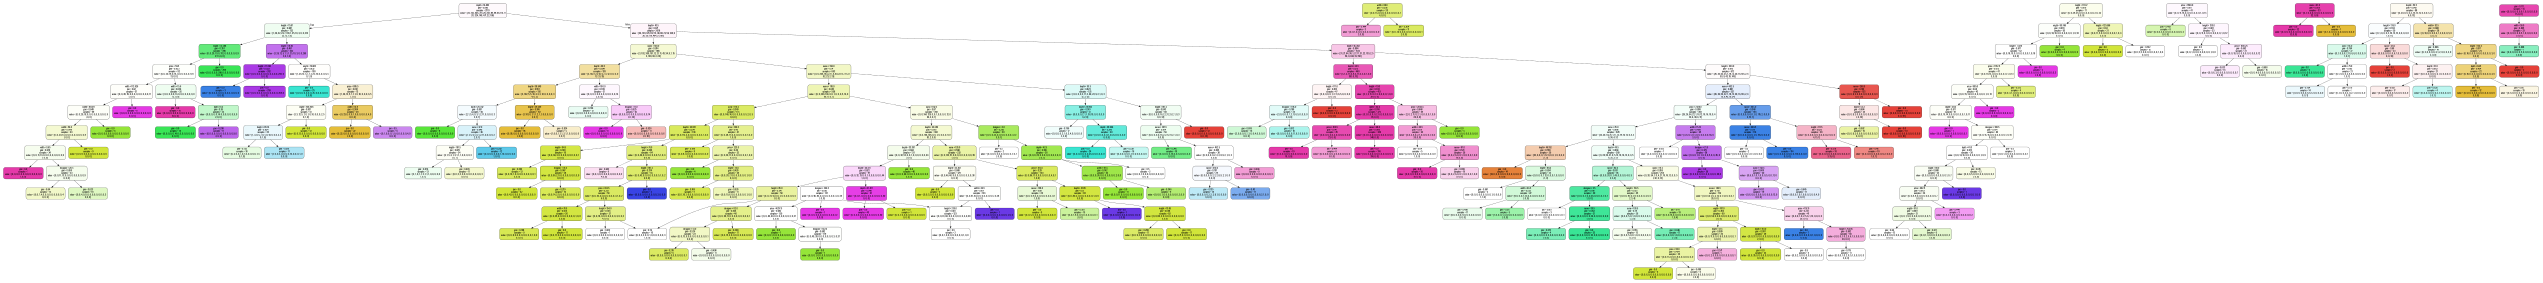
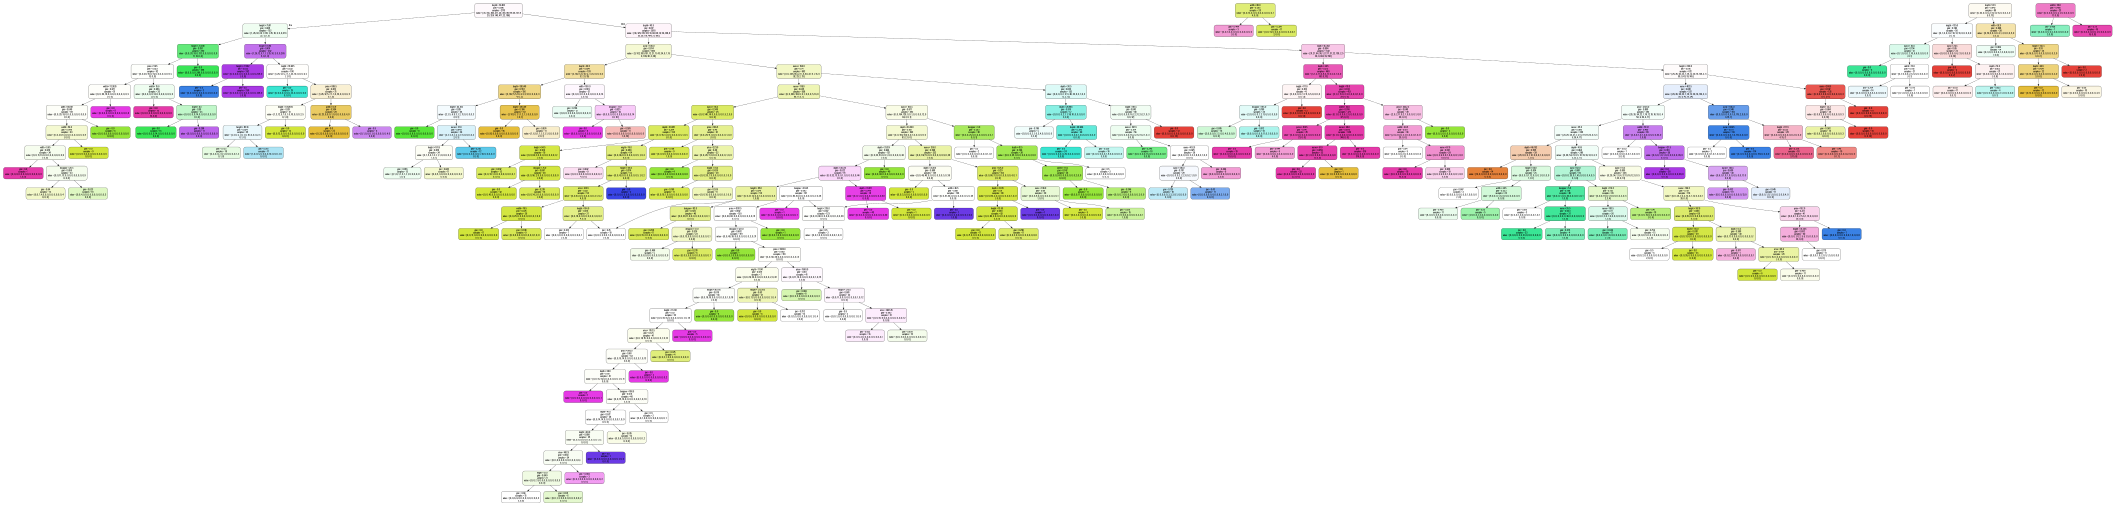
(2519, 19) -> (2074, 21)
none -> (1332, 142)
none -> (779, 254)
